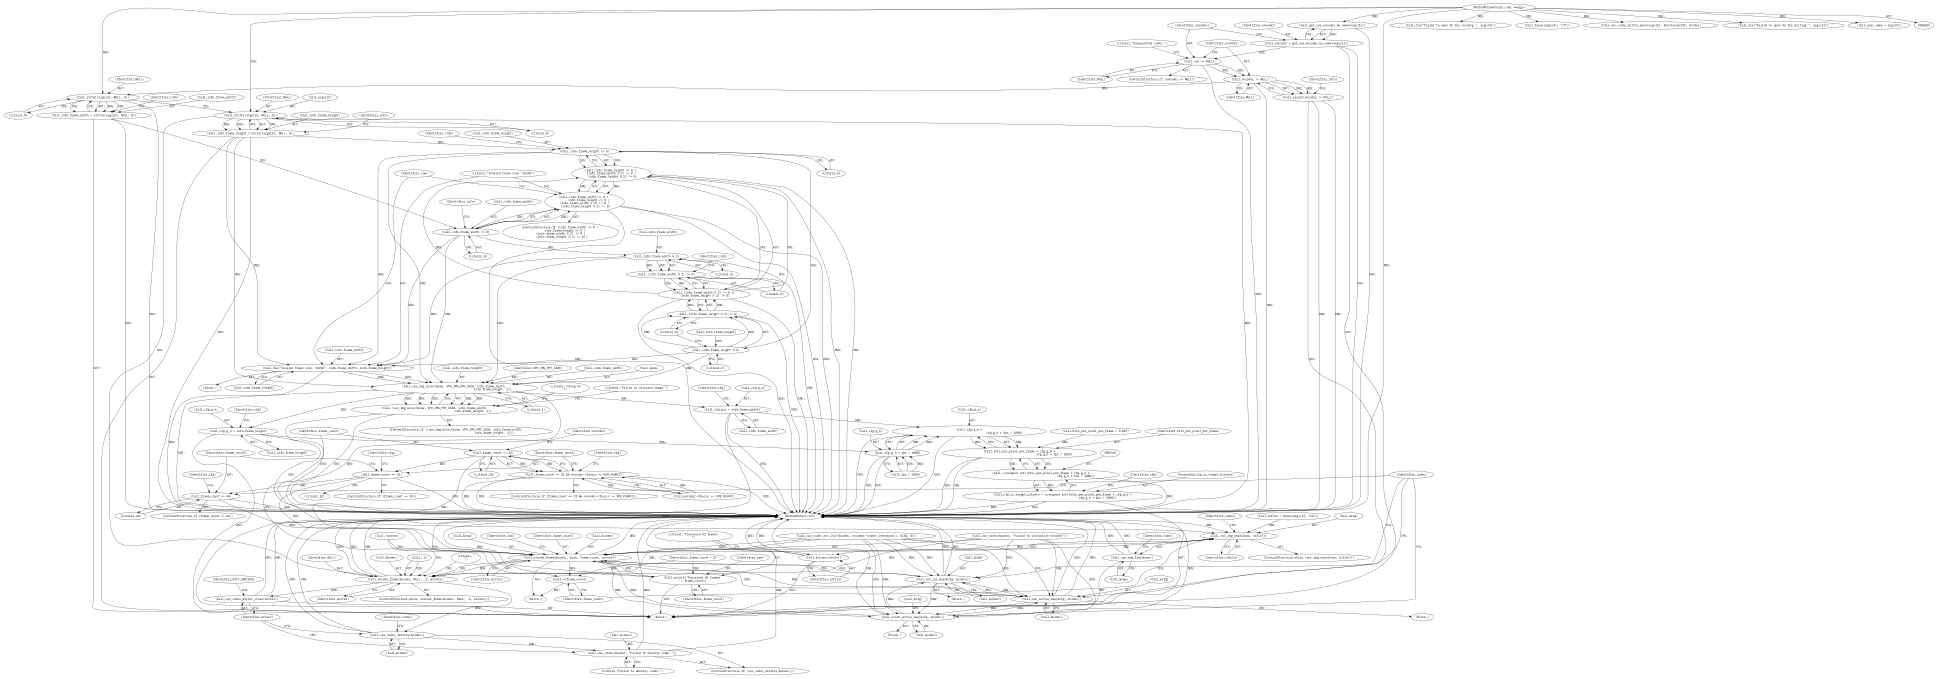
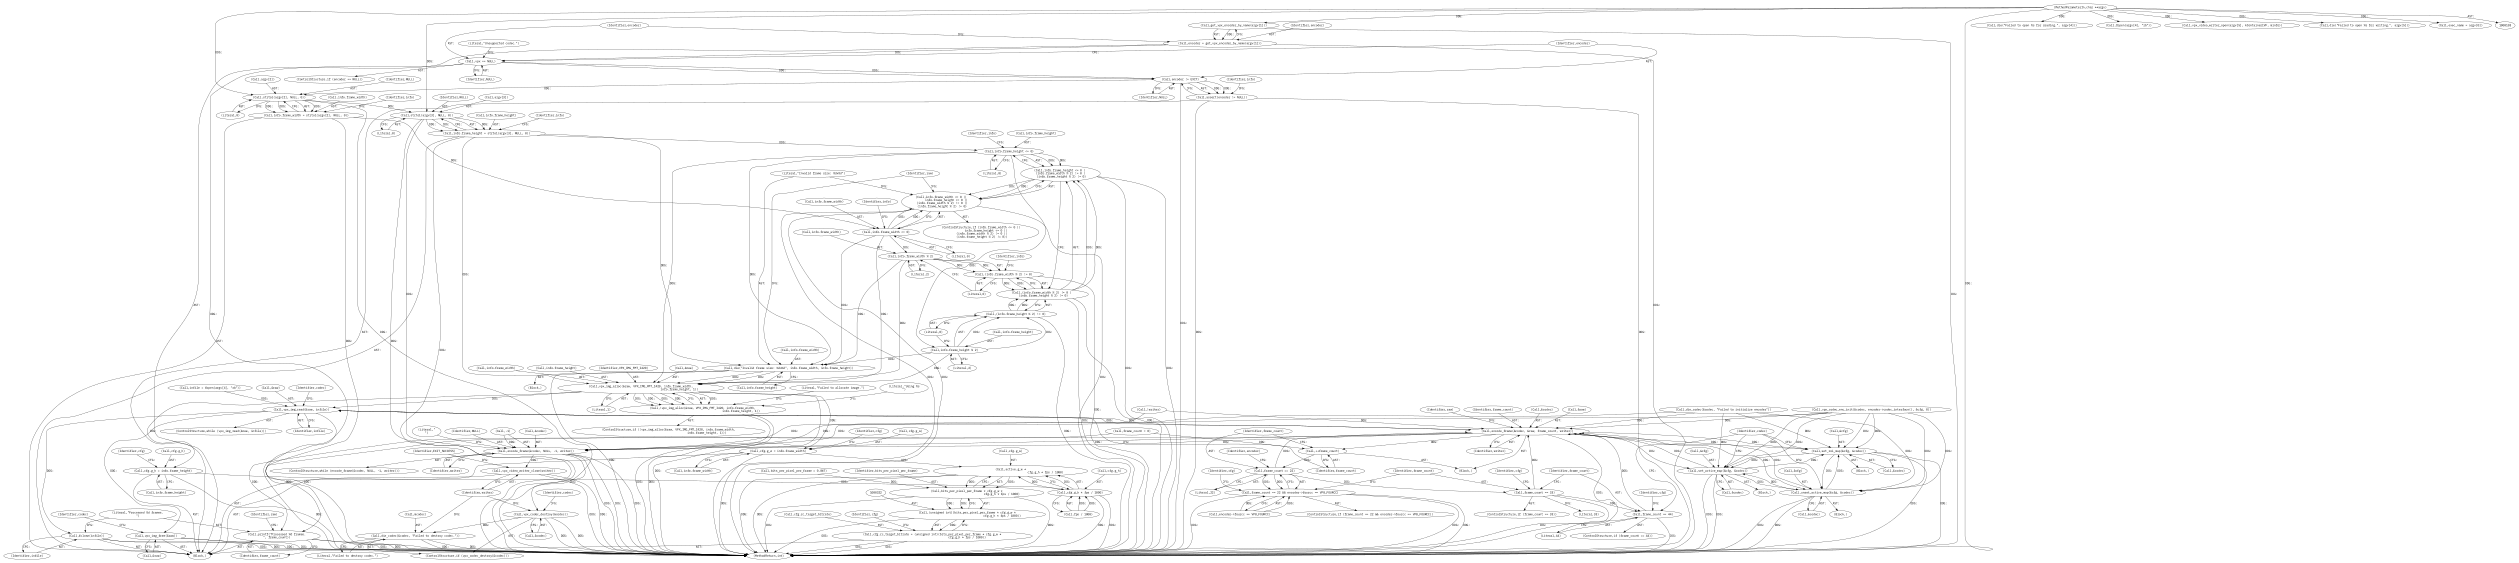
none -> (263, 79)
(1250, 79) -> (1180, 79)
(969, 431) -> (1011, 471)
none -> (1299, 461)
(1206, 475) -> (808, 514)
(1085, 520) -> (413, 546)
(693, 558) -> (1132, 431)
